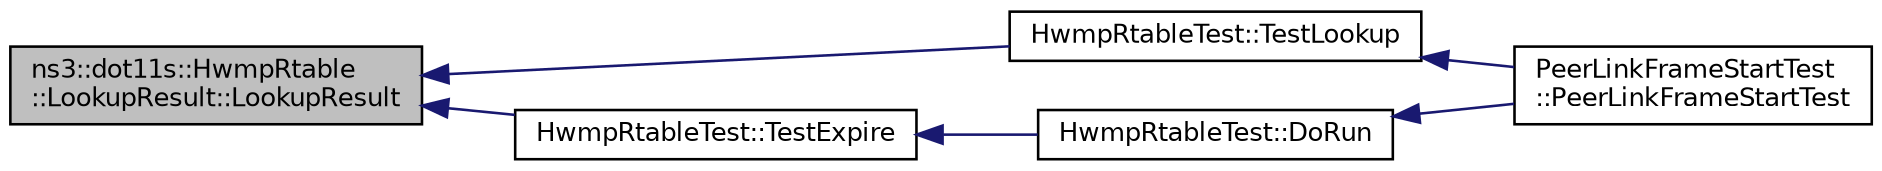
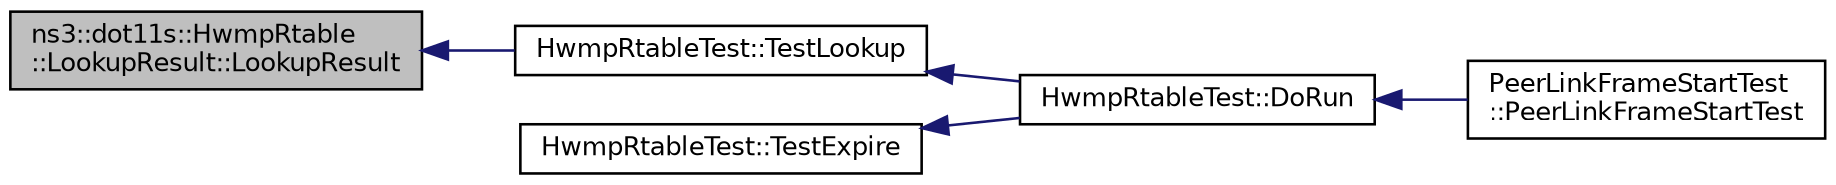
(1481, 64) -> (986, 78)
(481, 112) -> none
